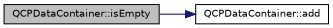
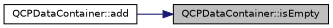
(172, 14) -> (150, 14)
